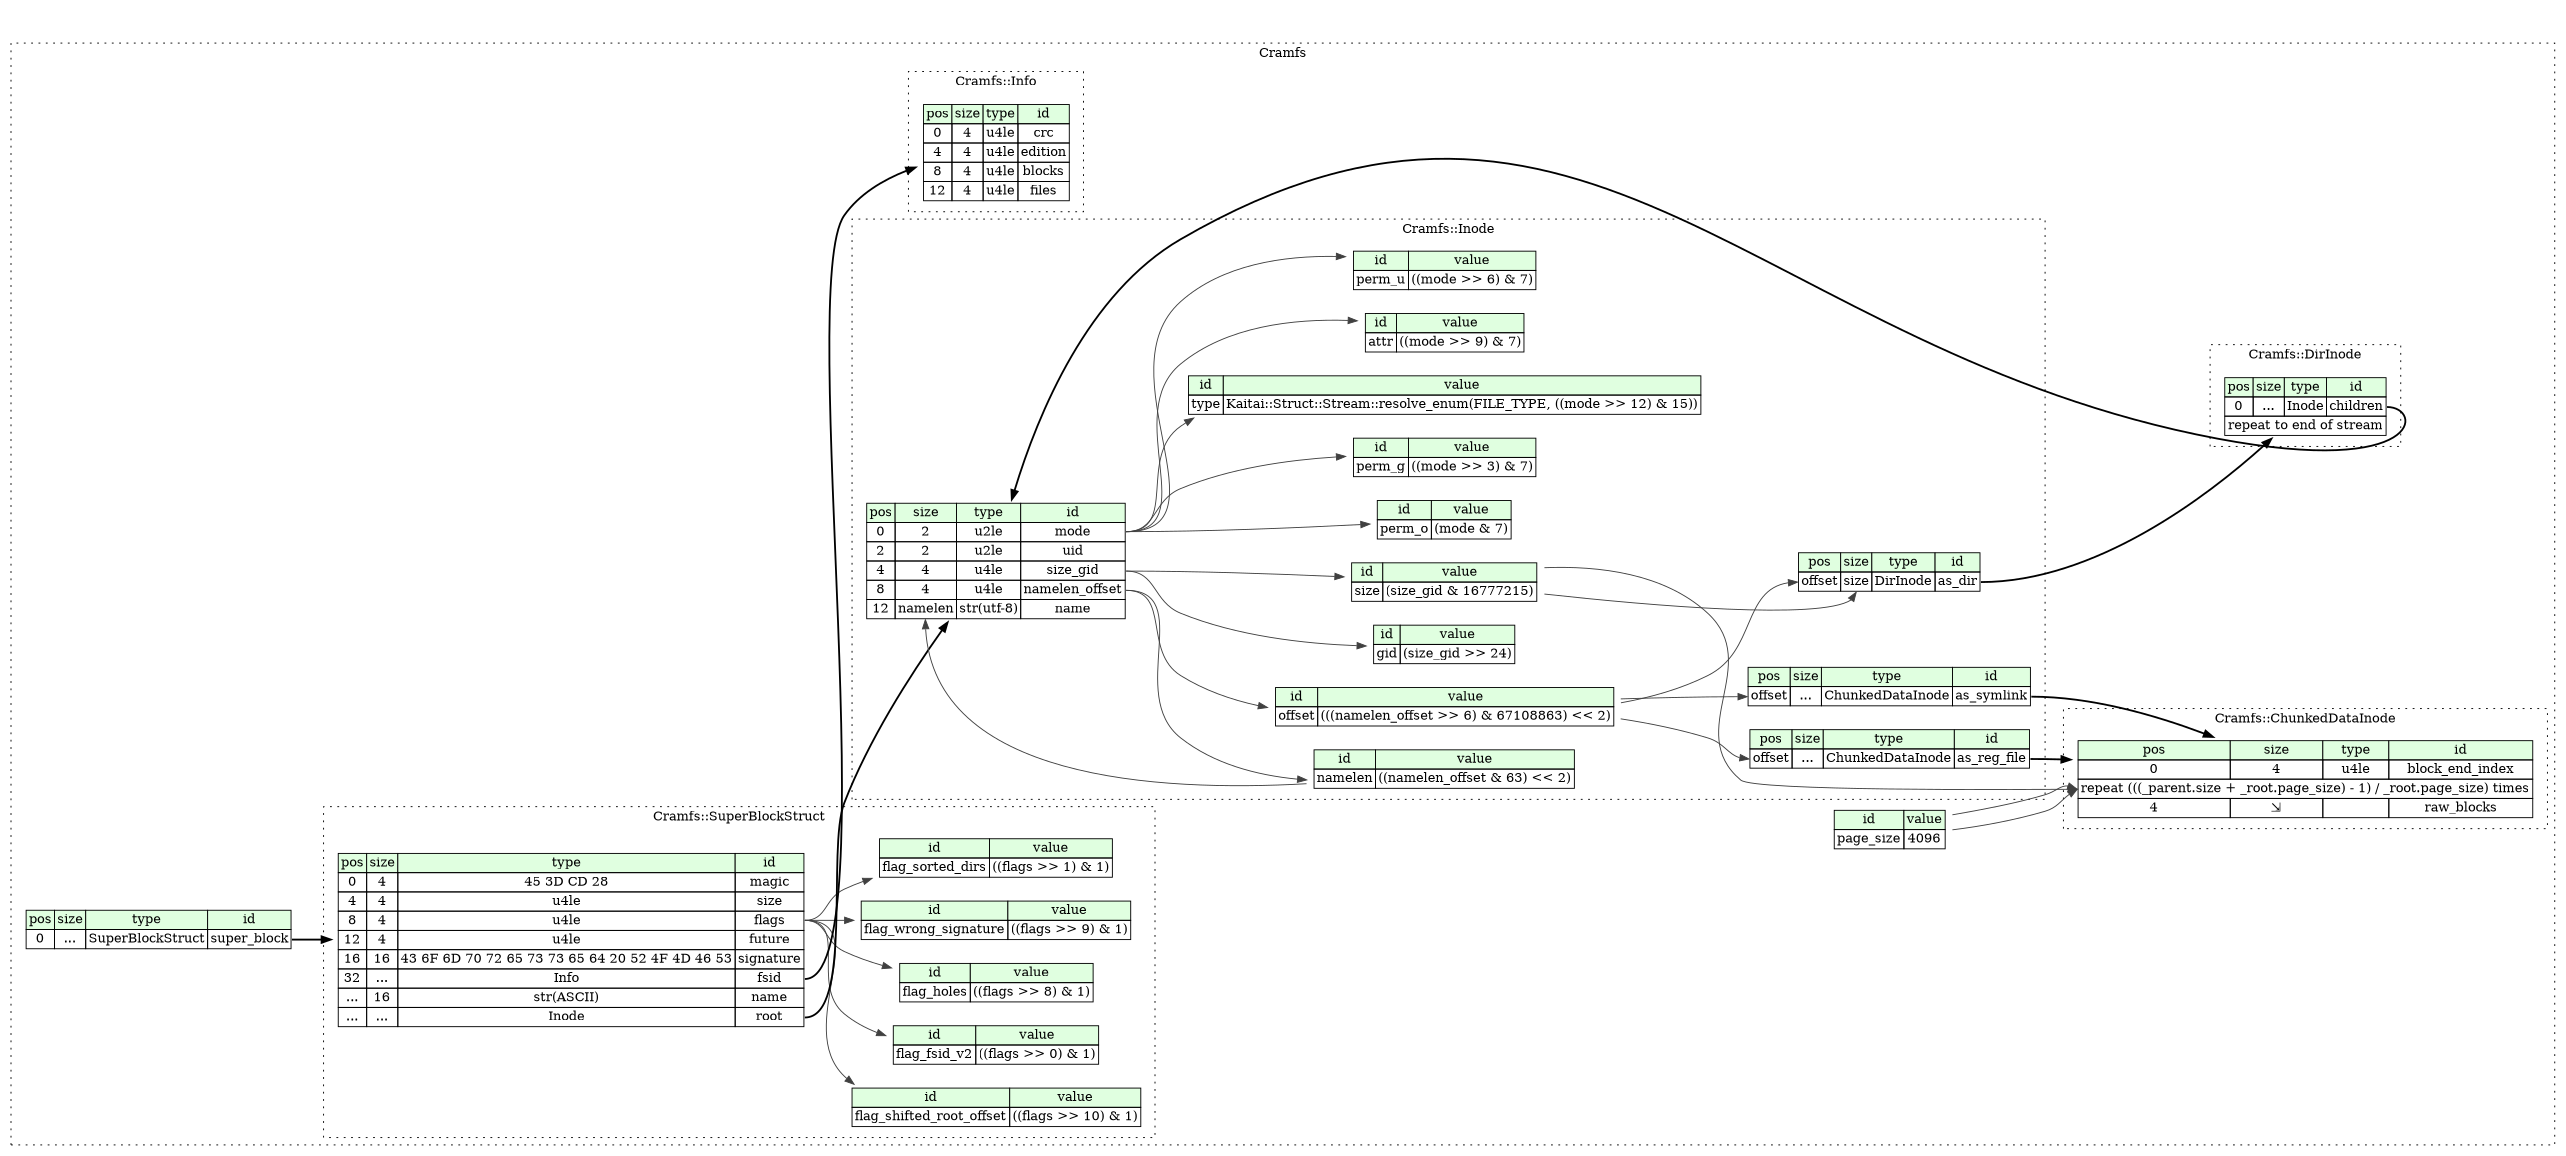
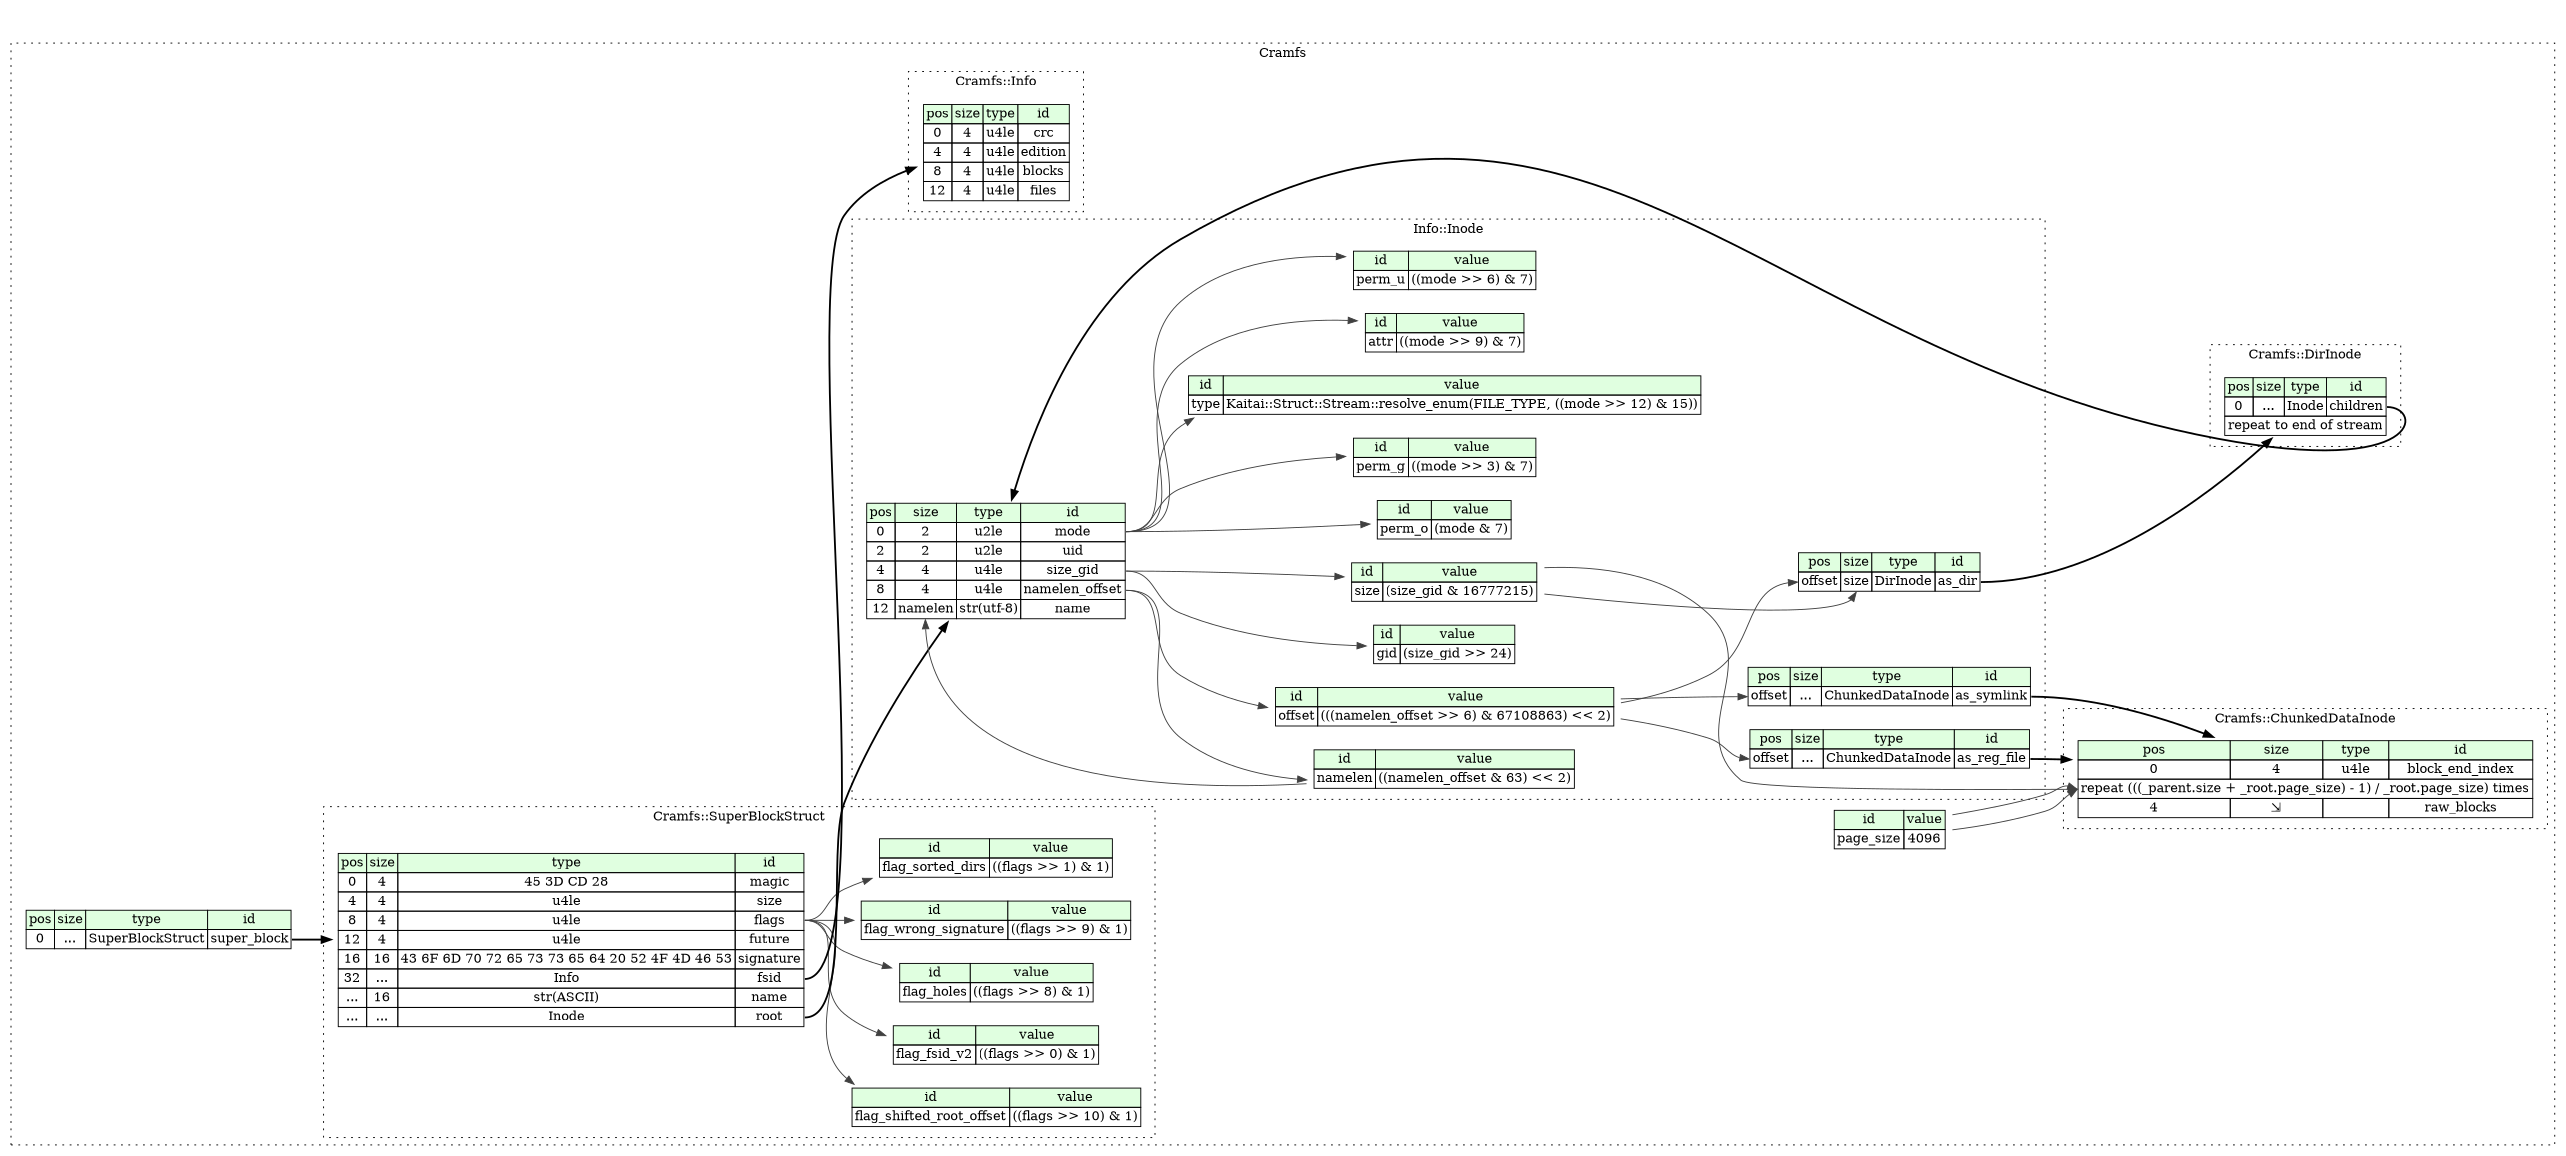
(1449, 230) -> (1449, 230)
